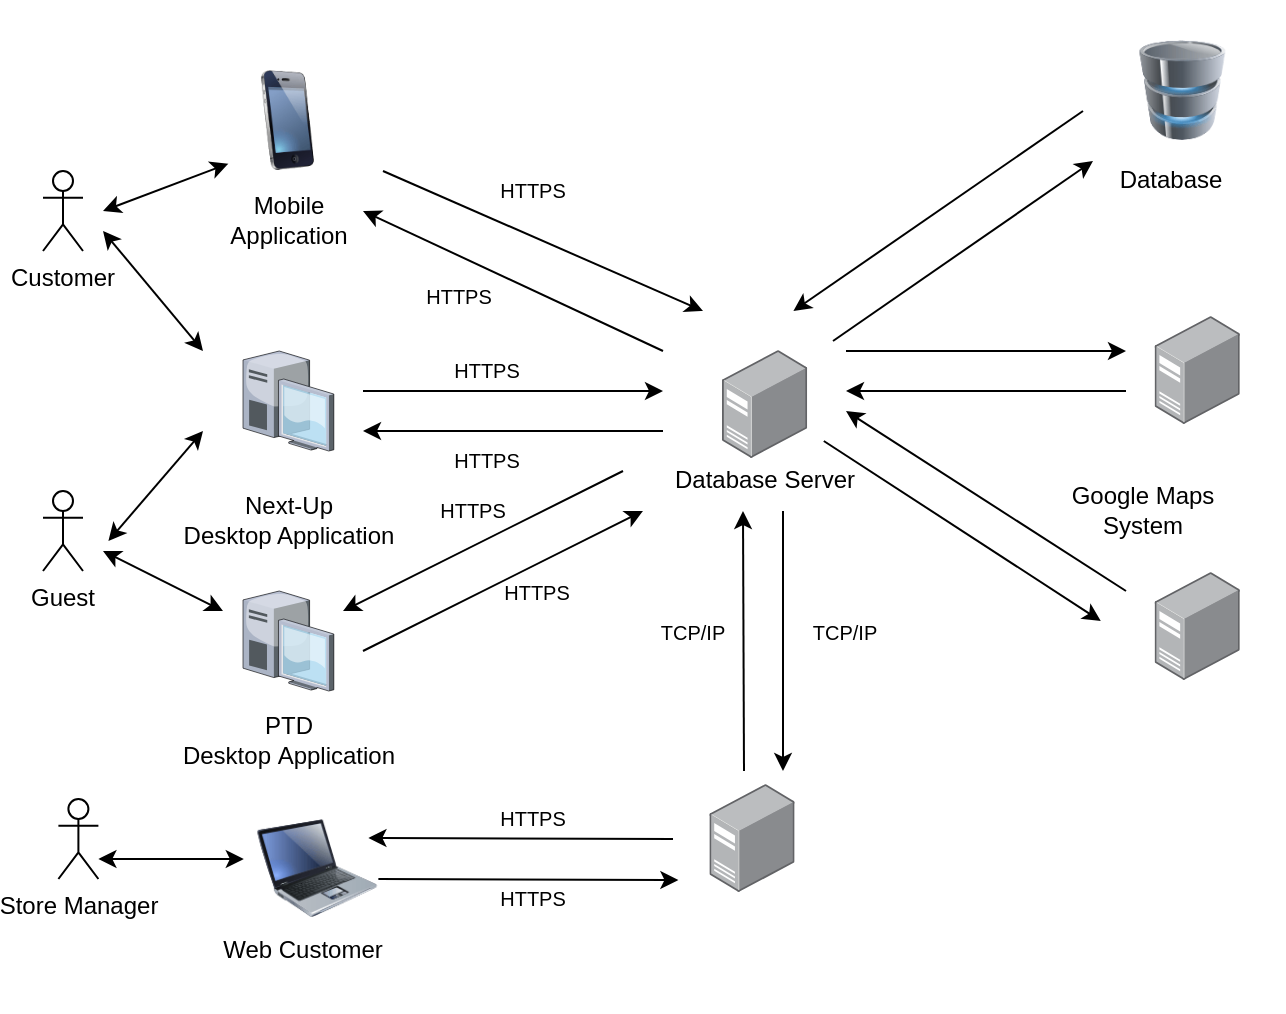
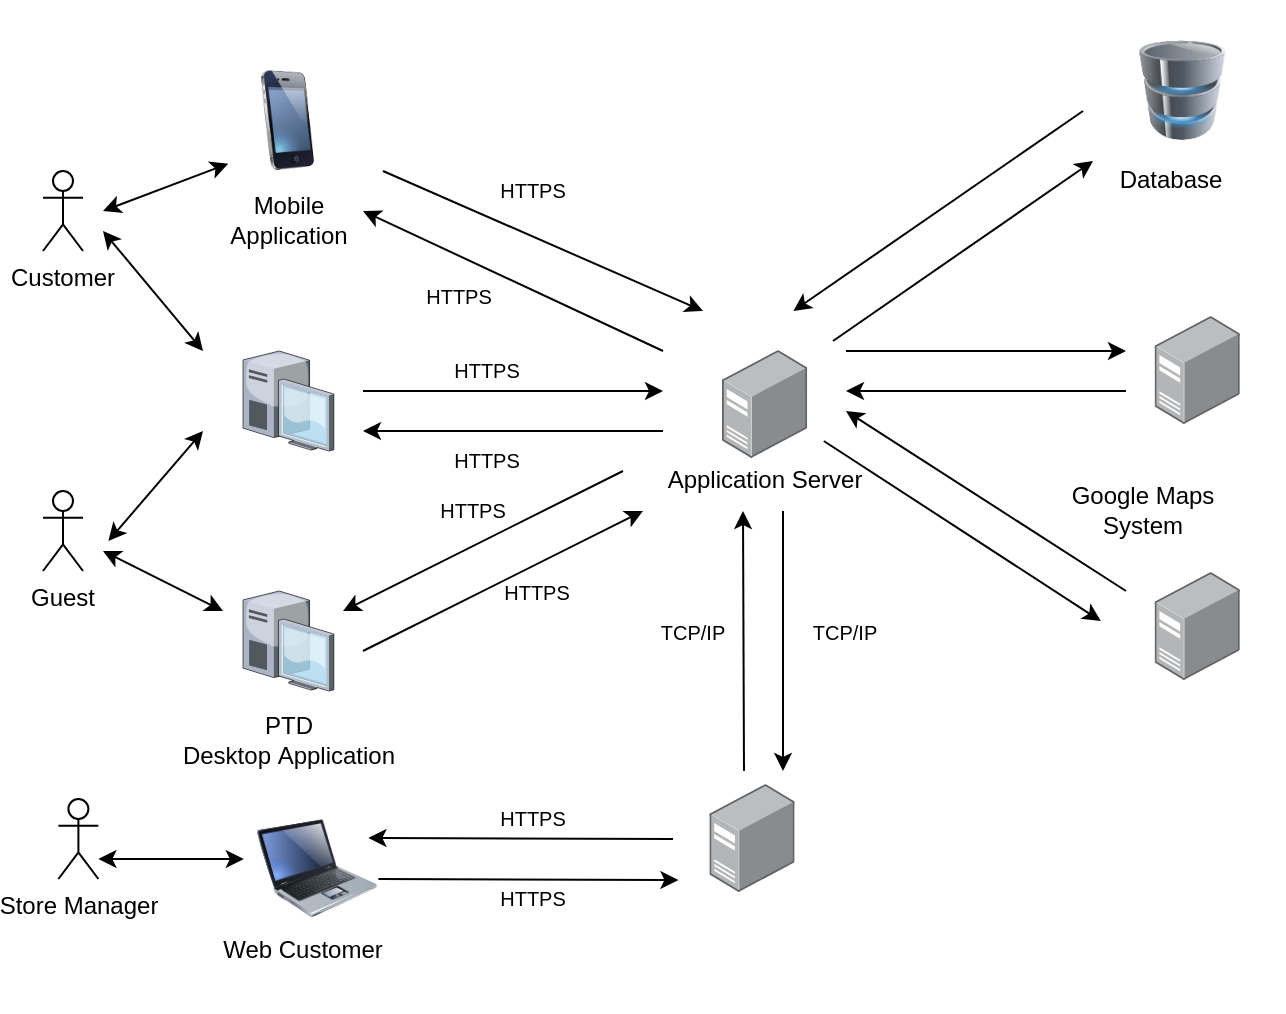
(766, 481) -> (766, 481)
(288, 521) -> none
